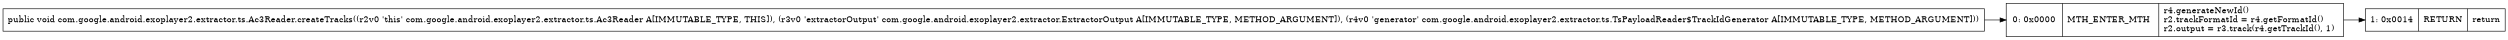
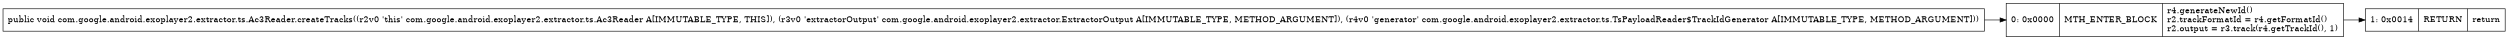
(2109, 20) -> (2111, 20)
